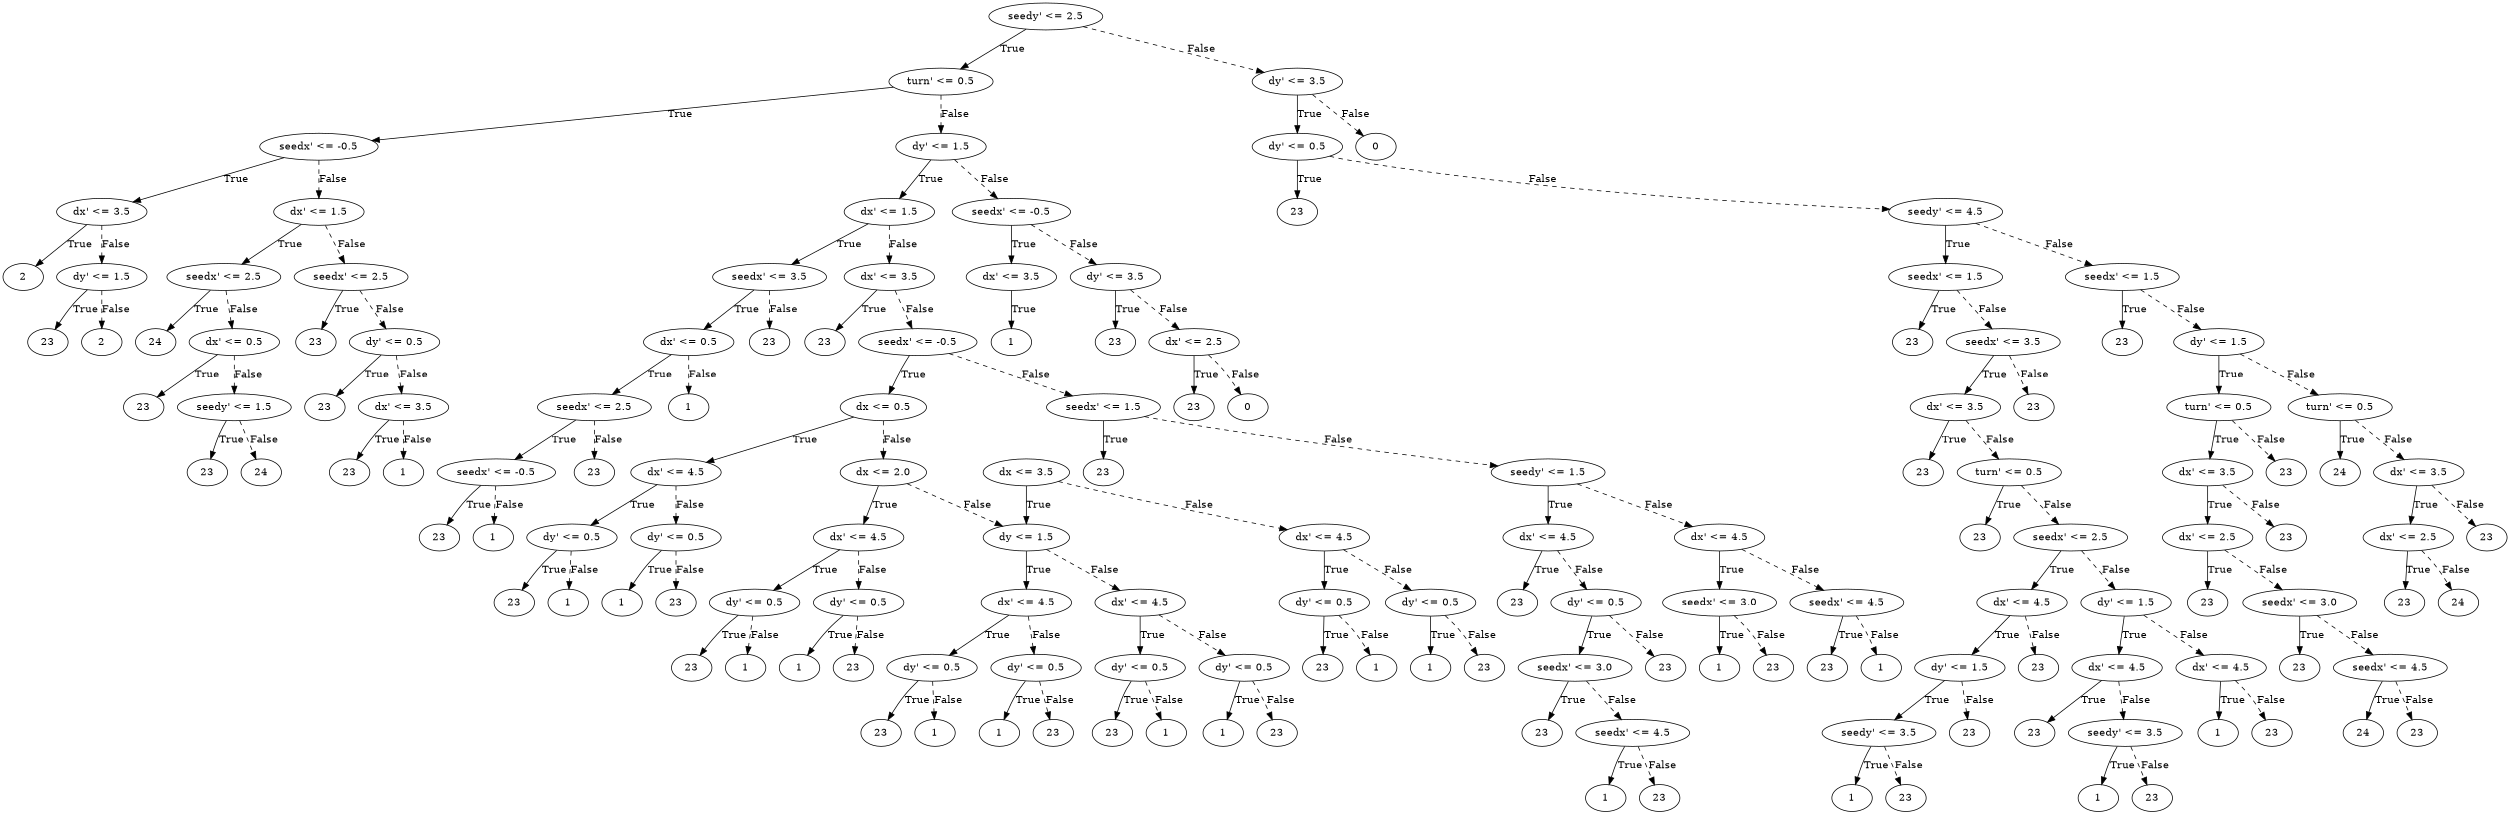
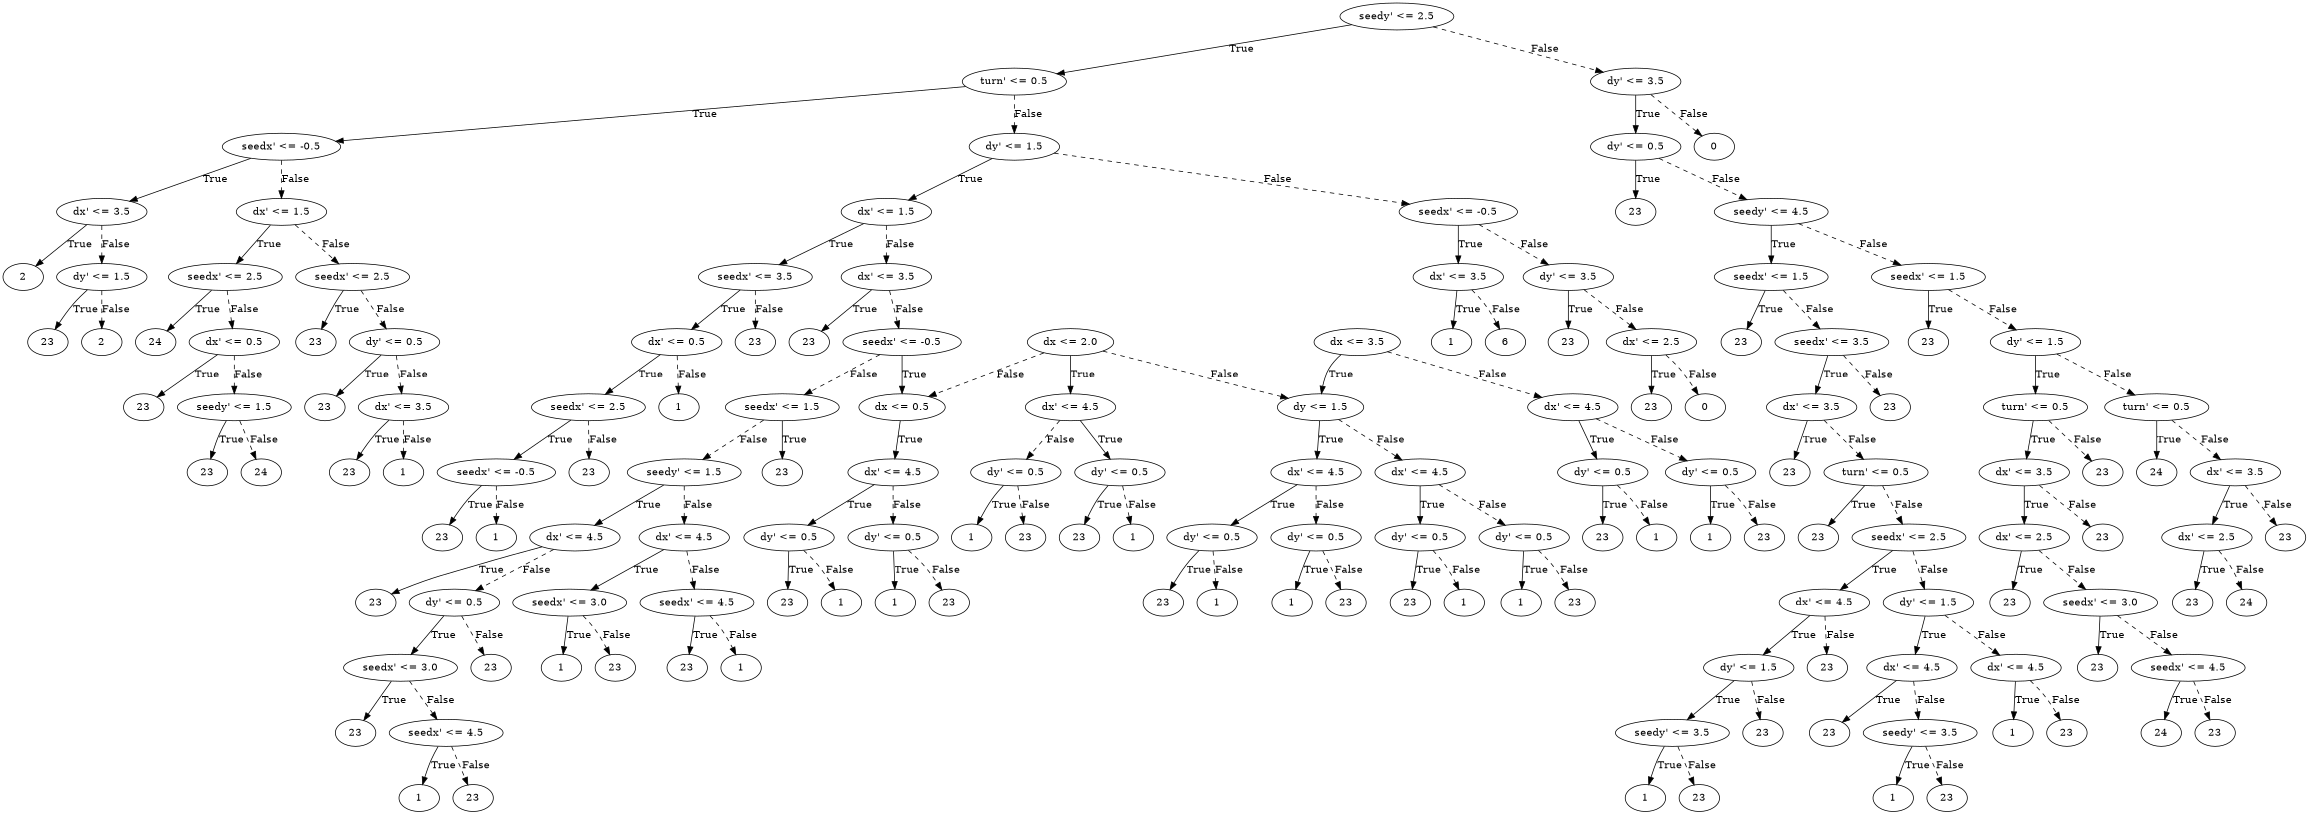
none -> (1505, 342)
(883, 436) -> (990, 373)
